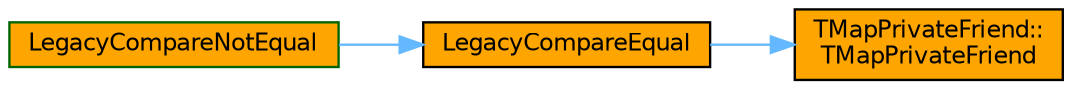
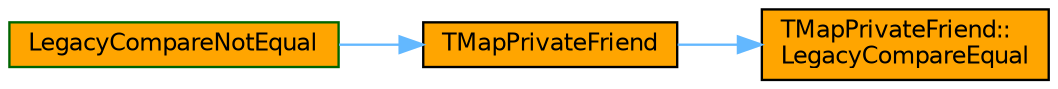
(567, 45) -> (550, 45)
(929, 45) -> (905, 45)
